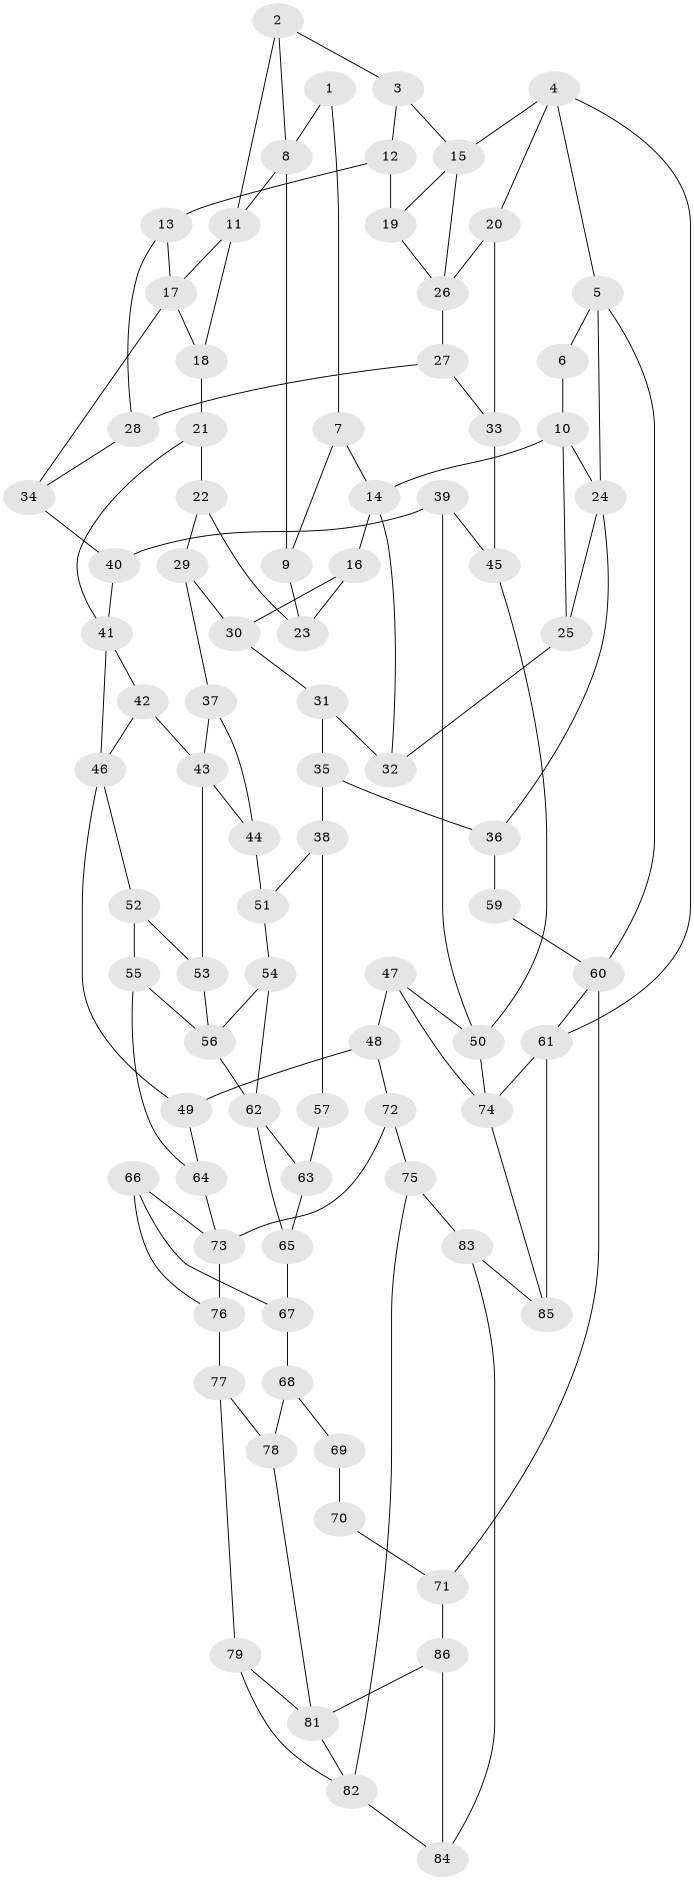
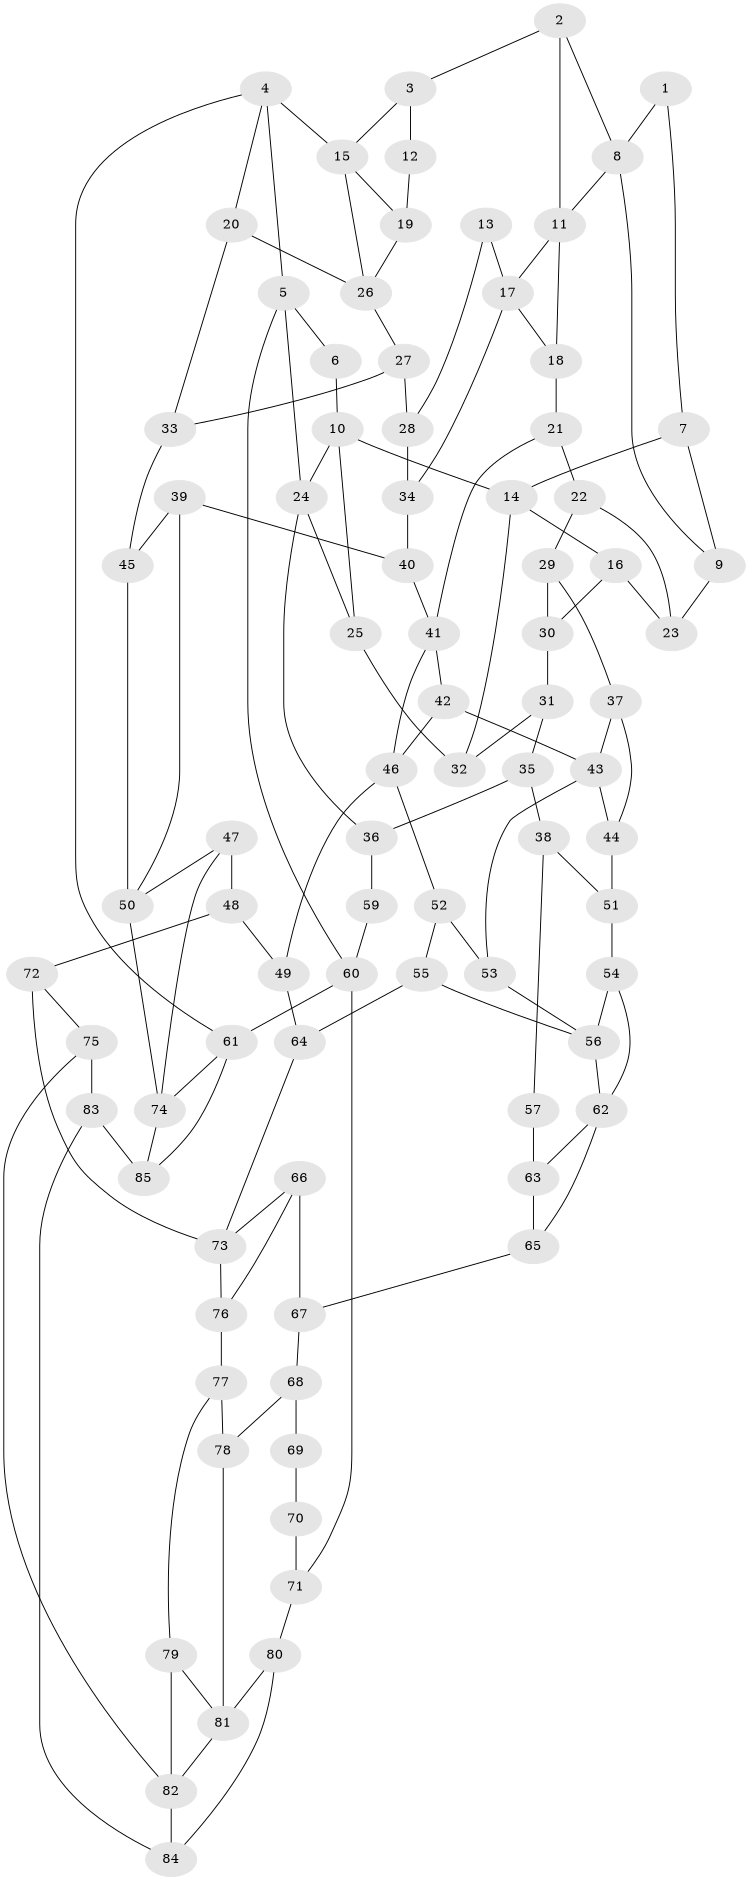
(276, 186) -> none
(443, 1655) -> (275, 1655)
